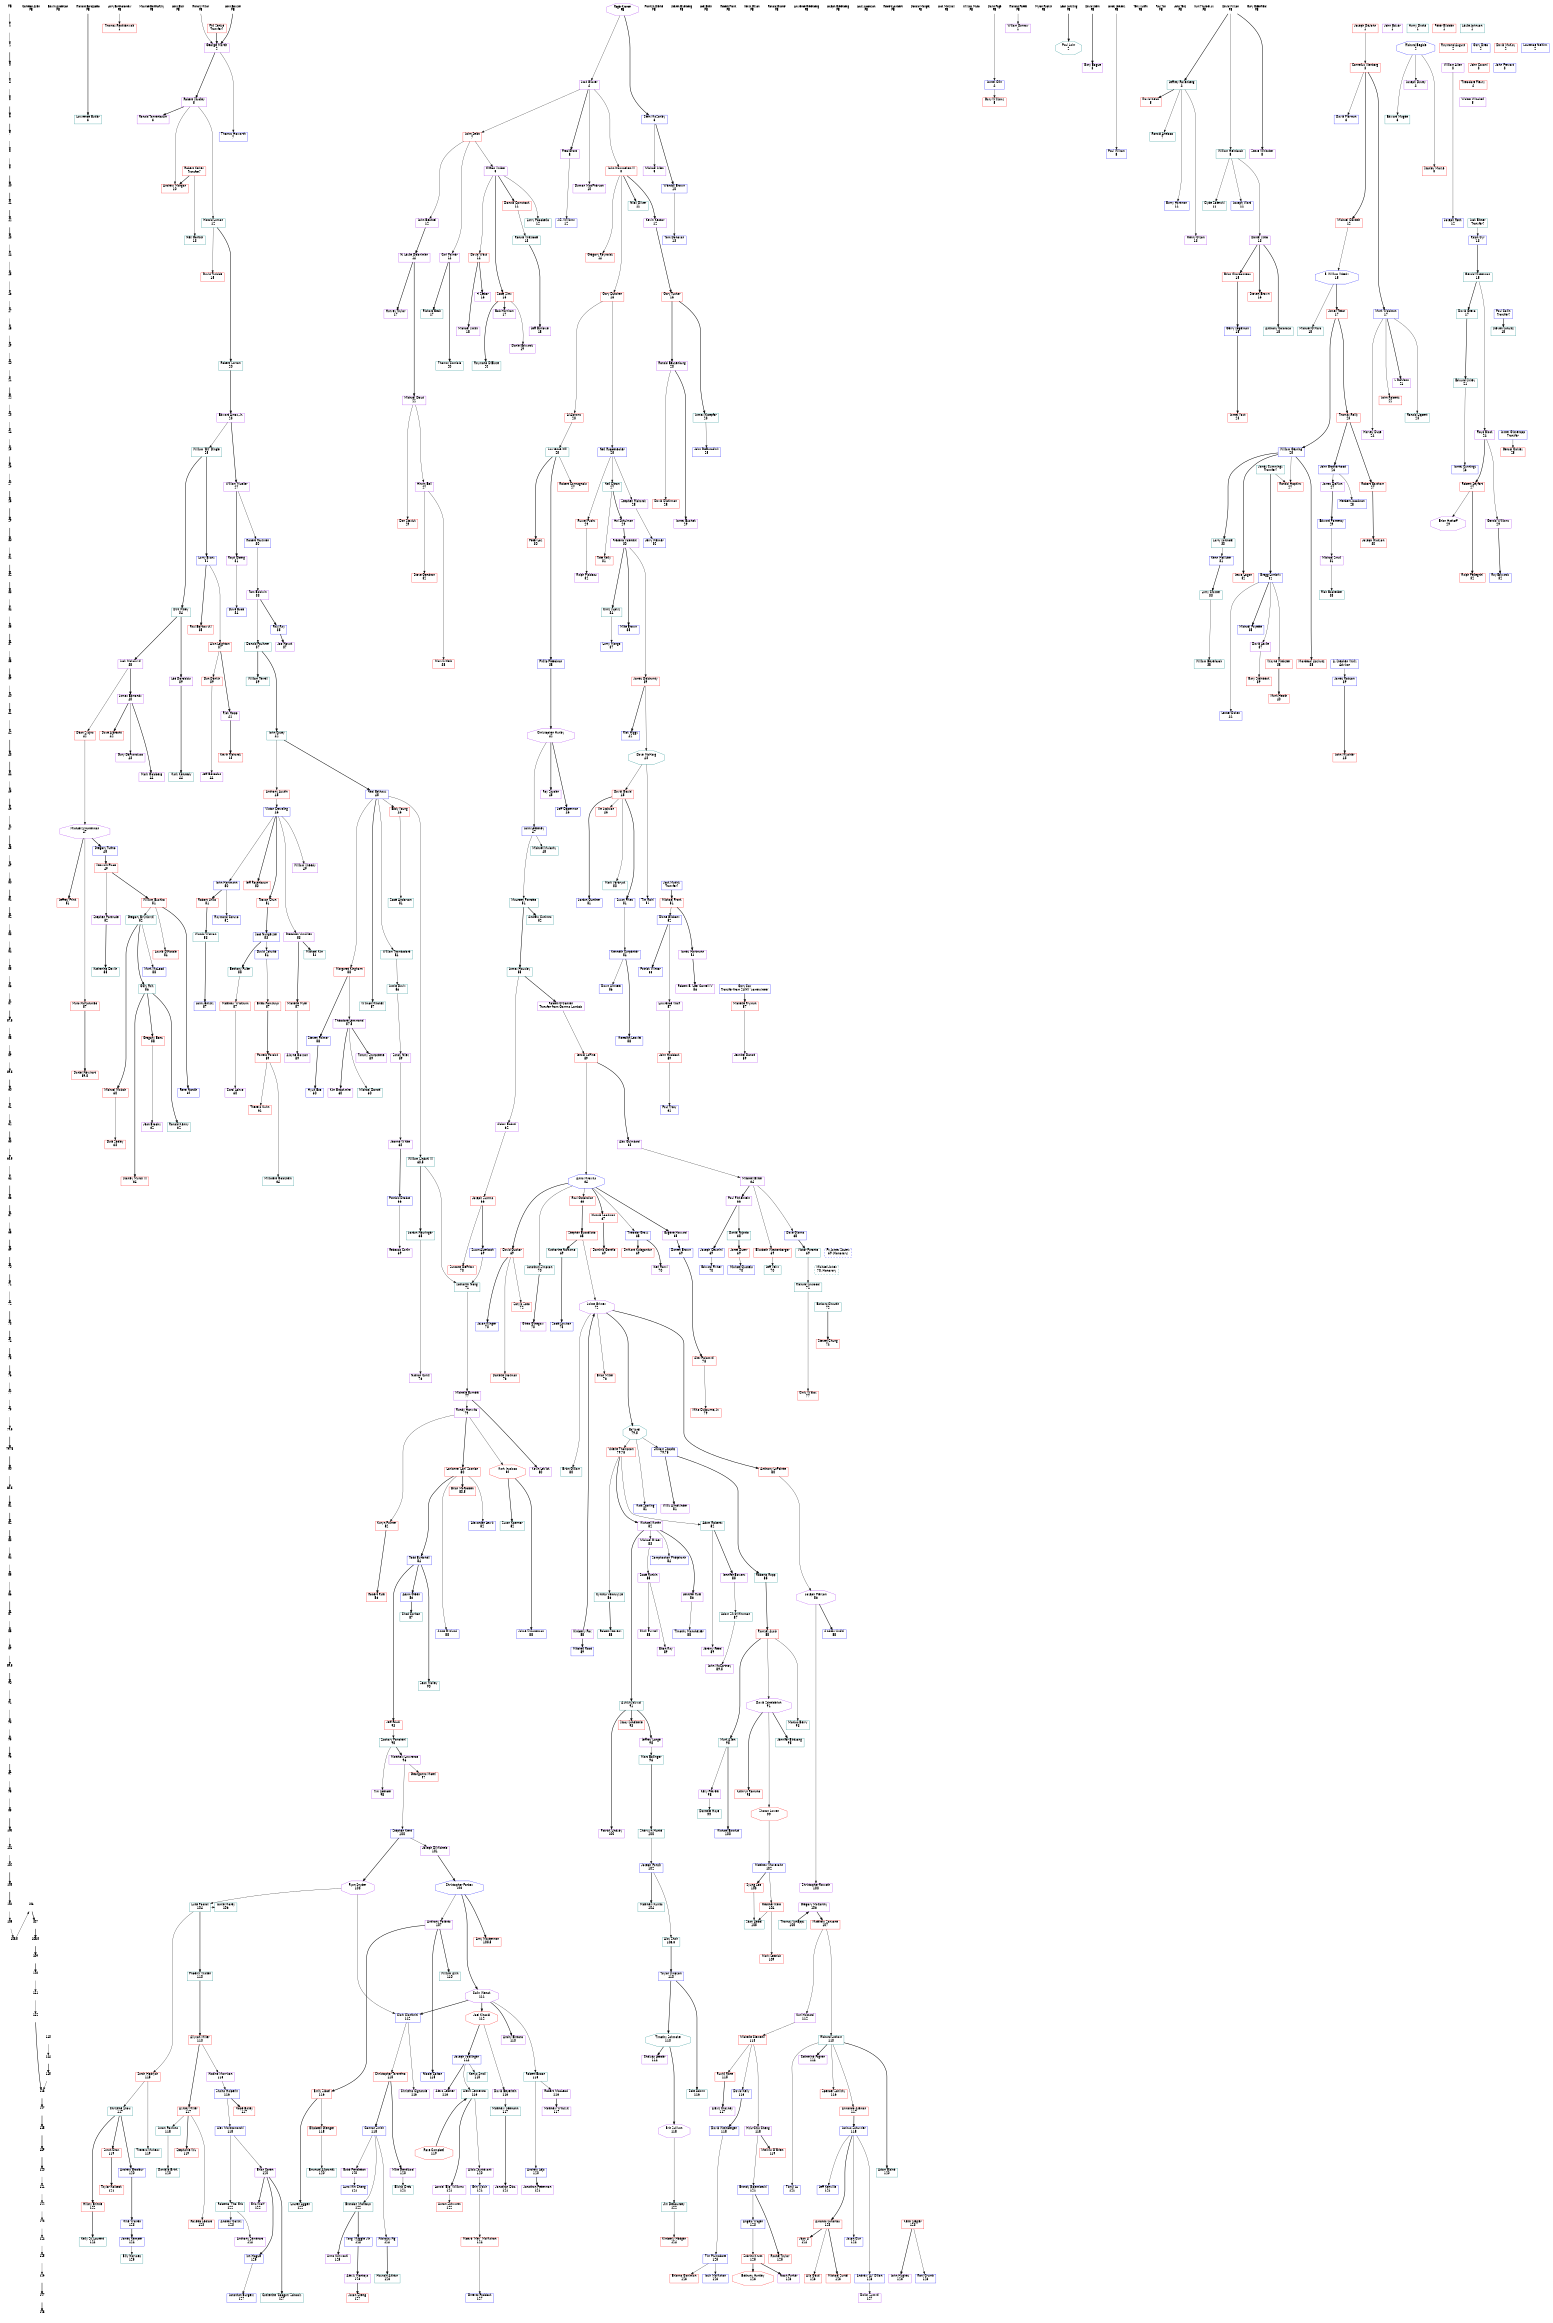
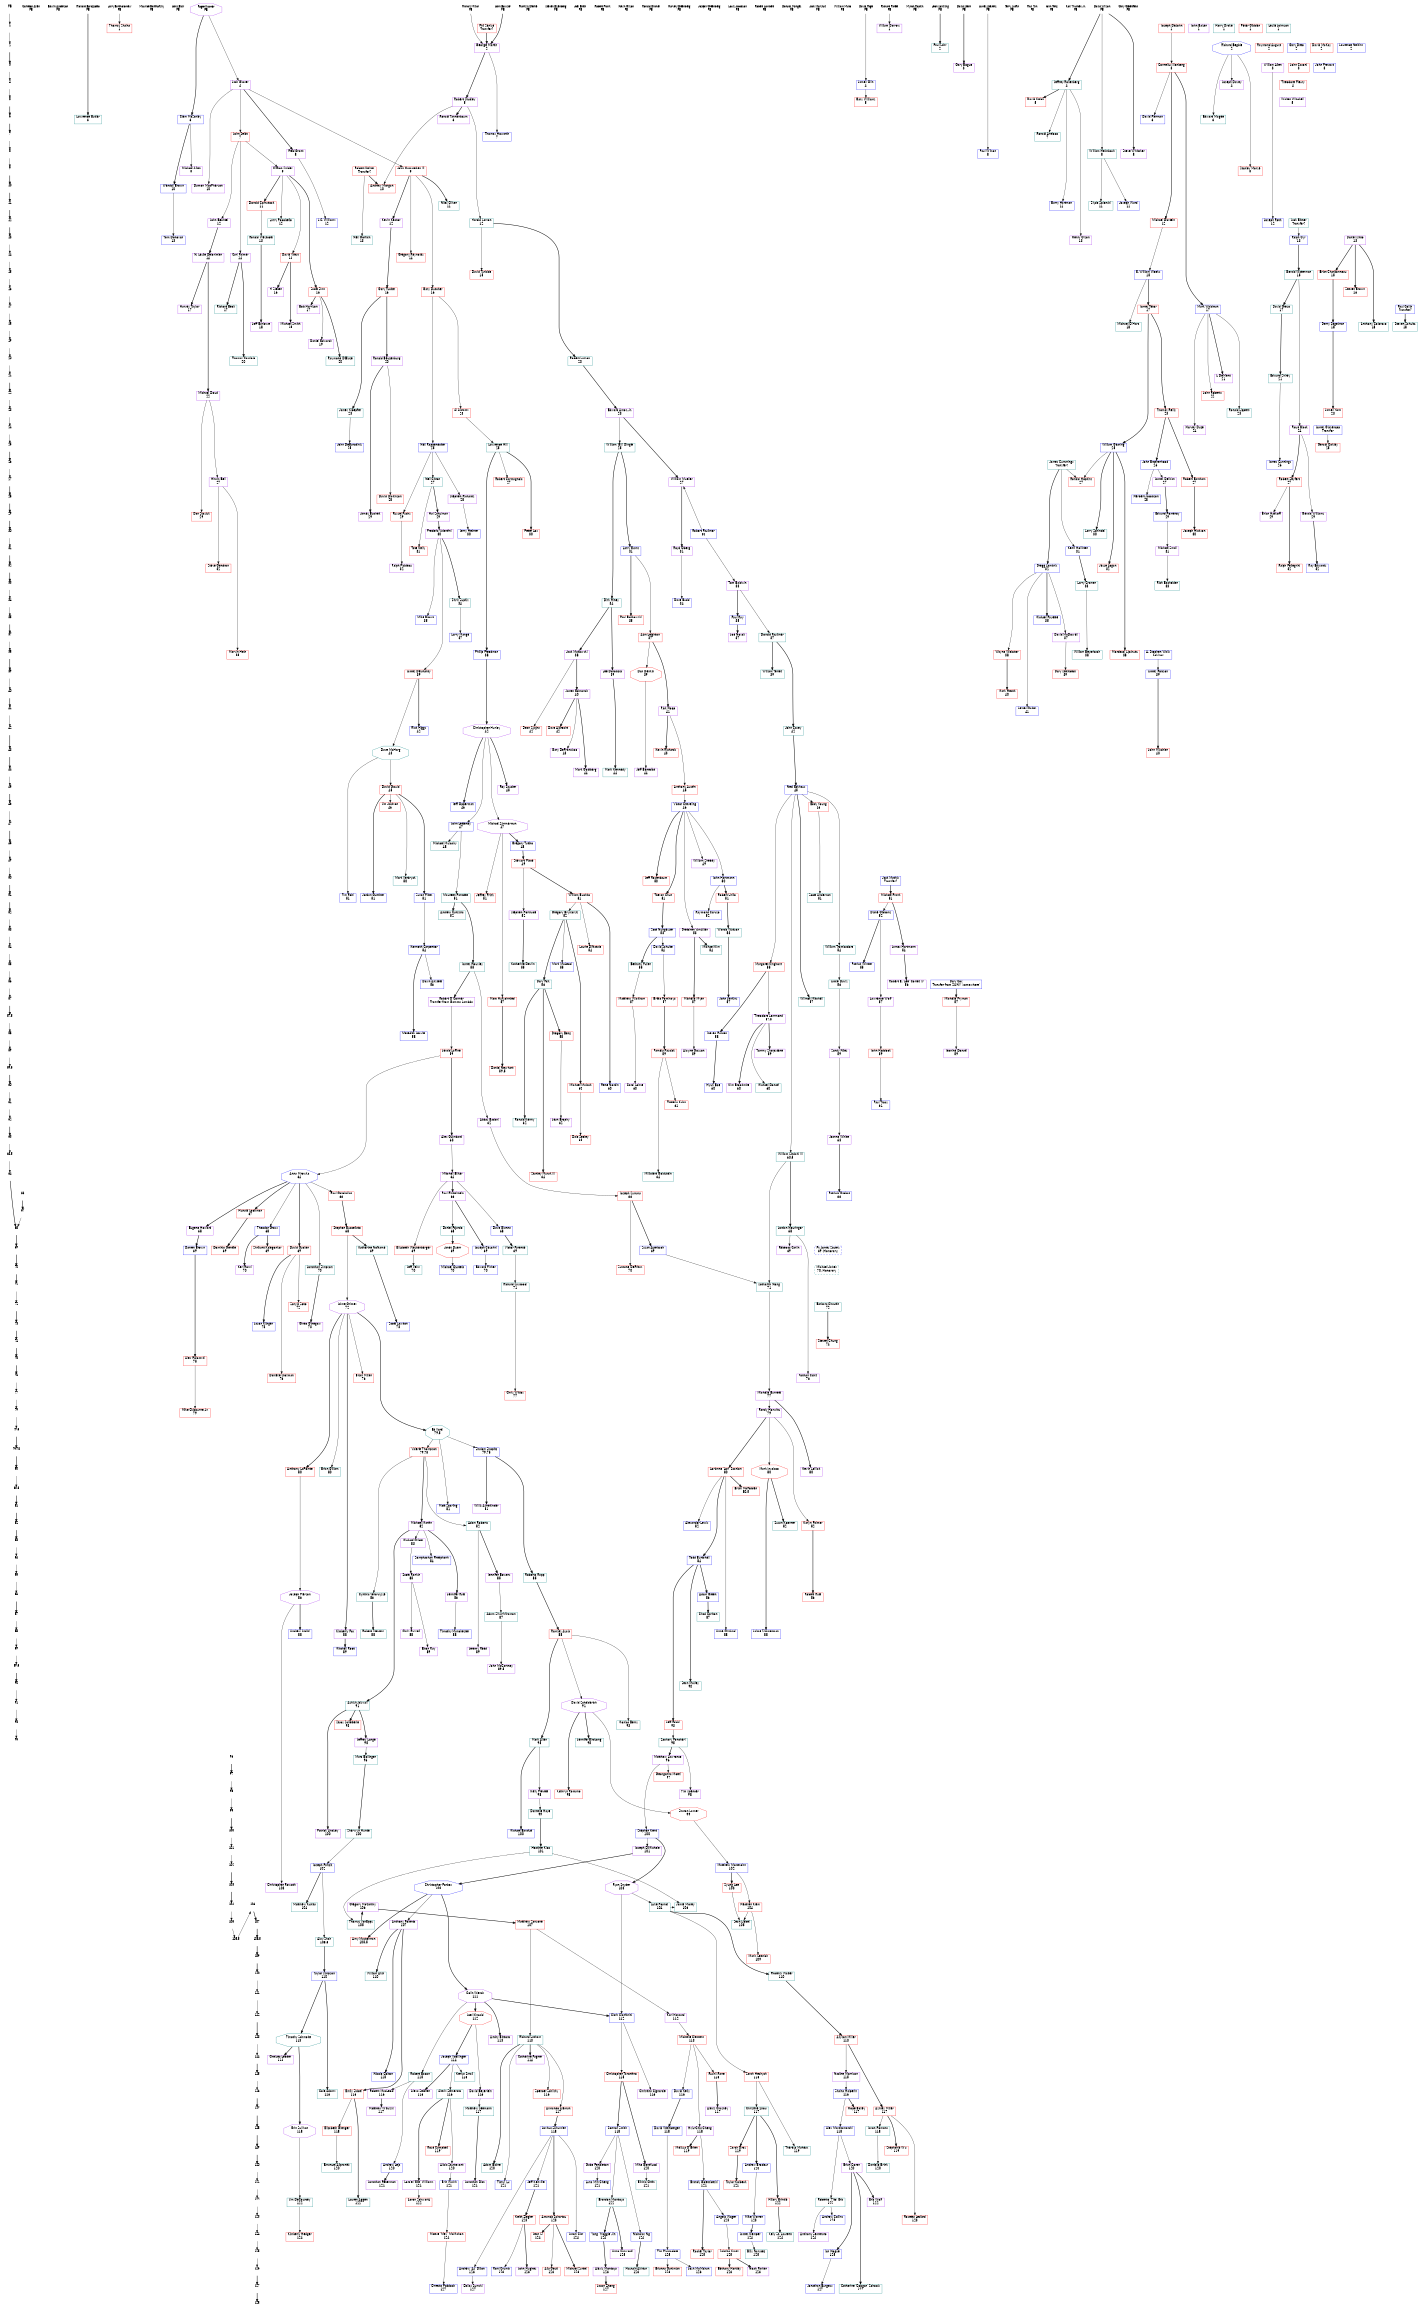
(806, 10) -> (679, 10)
(119, 28) -> (119, 28)
(1069, 48) -> (940, 48)
(1260, 192) -> none
(1337, 277) -> (1148, 275)
(247, 514) -> (693, 509)
(1448, 524) -> (1271, 517)
(1222, 551) -> (1062, 508)
(629, 585) -> (434, 576)
(1260, 647) -> (1066, 638)
(212, 681) -> (646, 674)
(277, 764) -> (681, 749)
(85, 781) -> (491, 778)
(76, 867) -> (494, 862)
(10, 1190) -> (12, 1203)
(400, 1226) -> (790, 1239)
(739, 1253) -> (453, 1250)
(588, 1473) -> (347, 1471)
(10, 1750) -> none
none -> (541, 1851)
(37, 2055) -> (257, 2028)
(447, 2121) -> (444, 2121)
(434, 2153) -> (438, 2151)
(132, 2197) -> (755, 2193)
none -> (531, 2201)
(753, 2279) -> (729, 2272)
